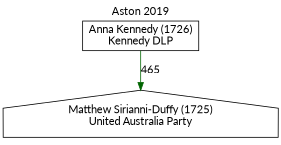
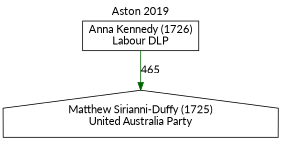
(141, 36) -> (141, 36)
